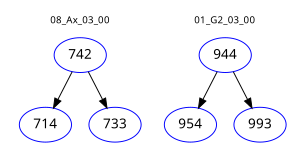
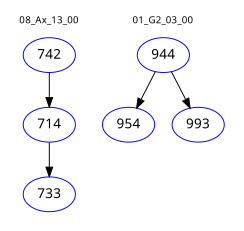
(80, 21) -> (49, 21)
(95, 86) -> (49, 155)
